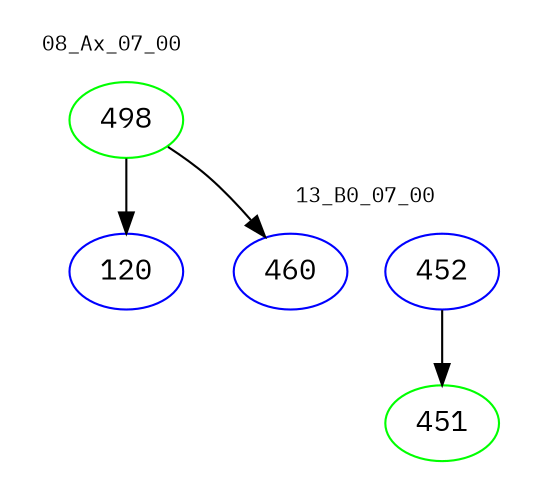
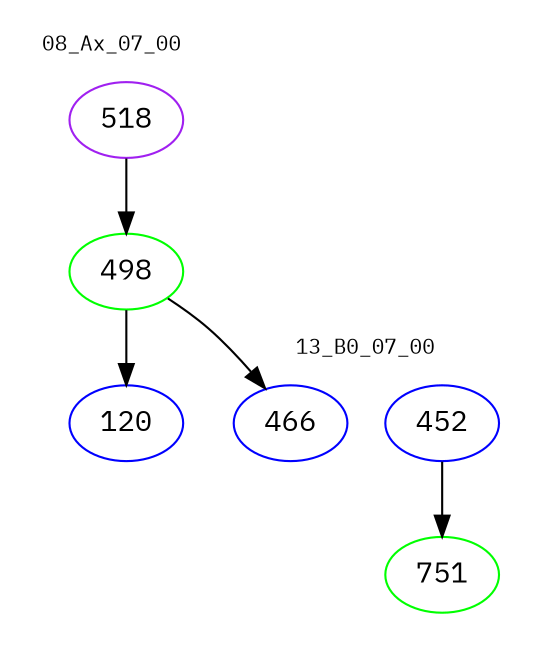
none -> (126, 120)
(291, 272) -> (291, 423)
(442, 423) -> (442, 575)
